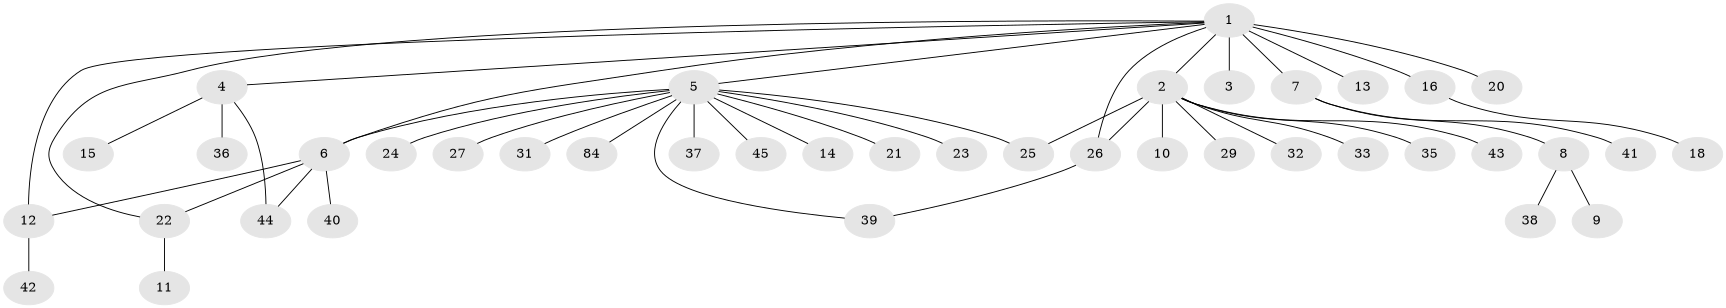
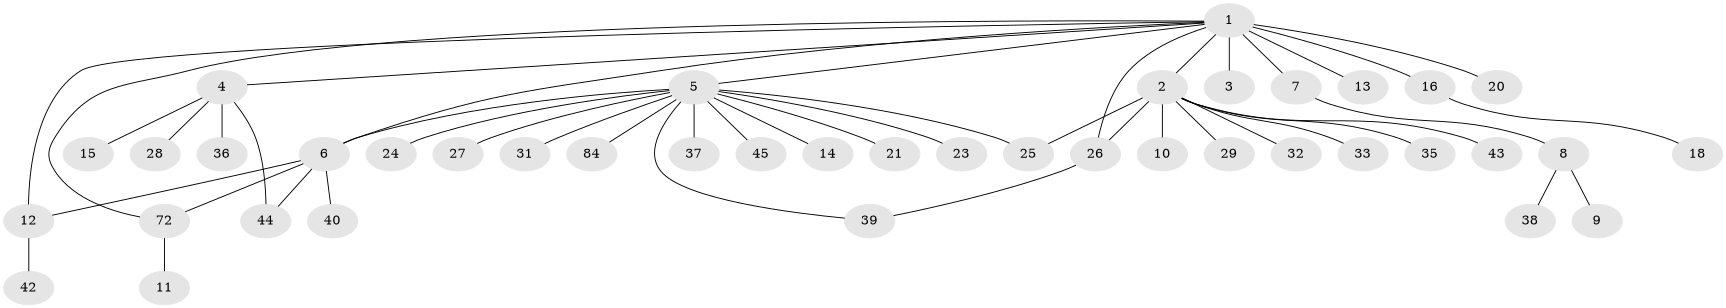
none -> (155, 154)
(1631, 154) -> none
(164, 221) -> (164, 221)
